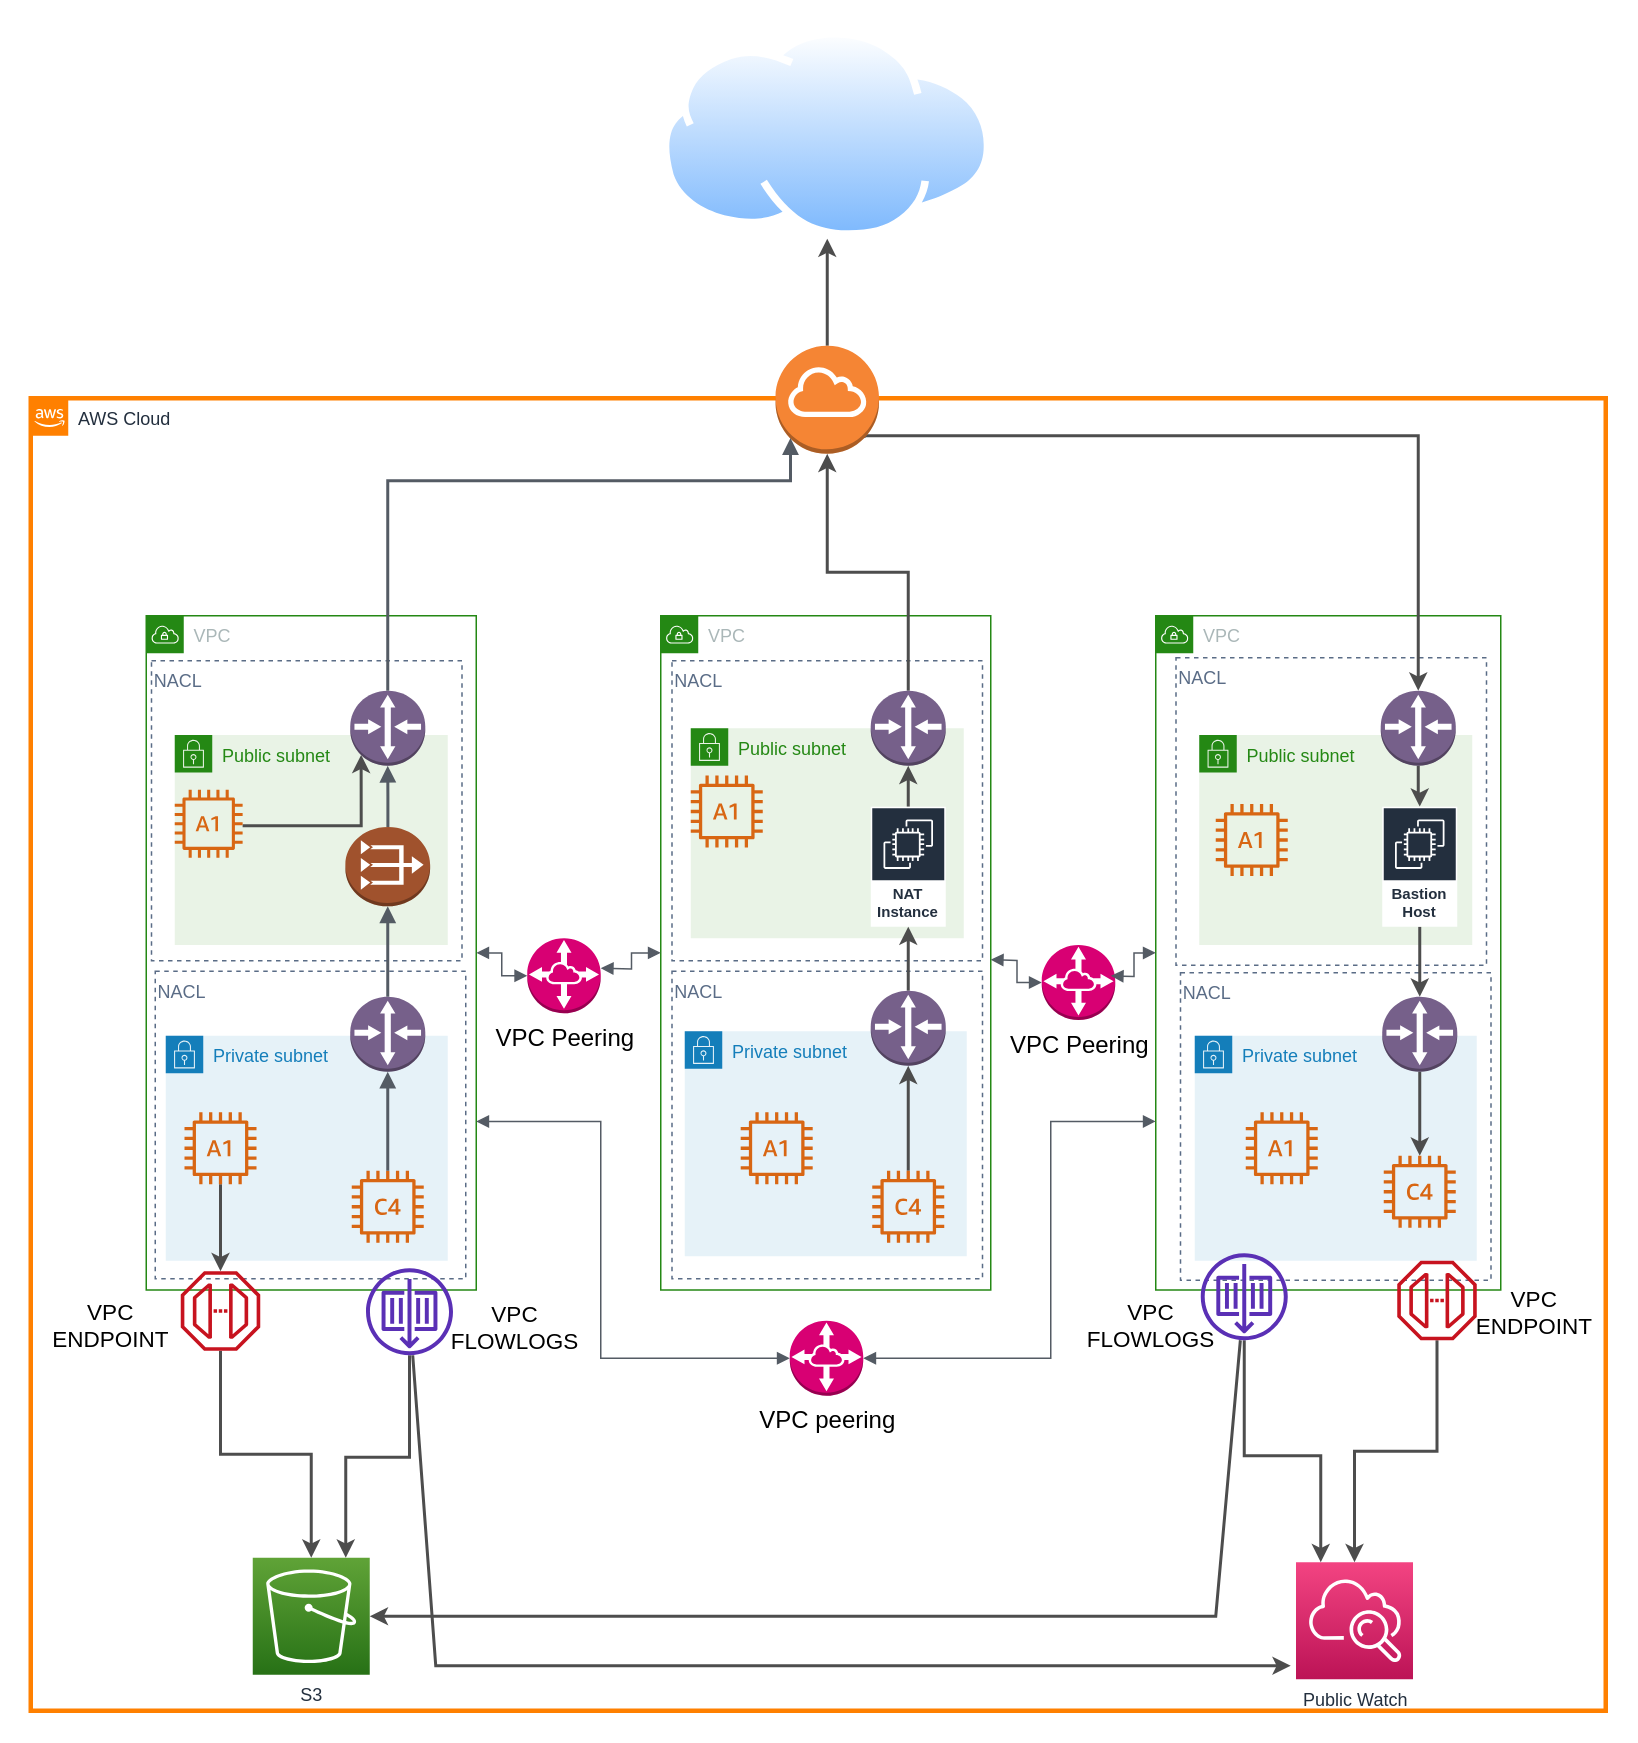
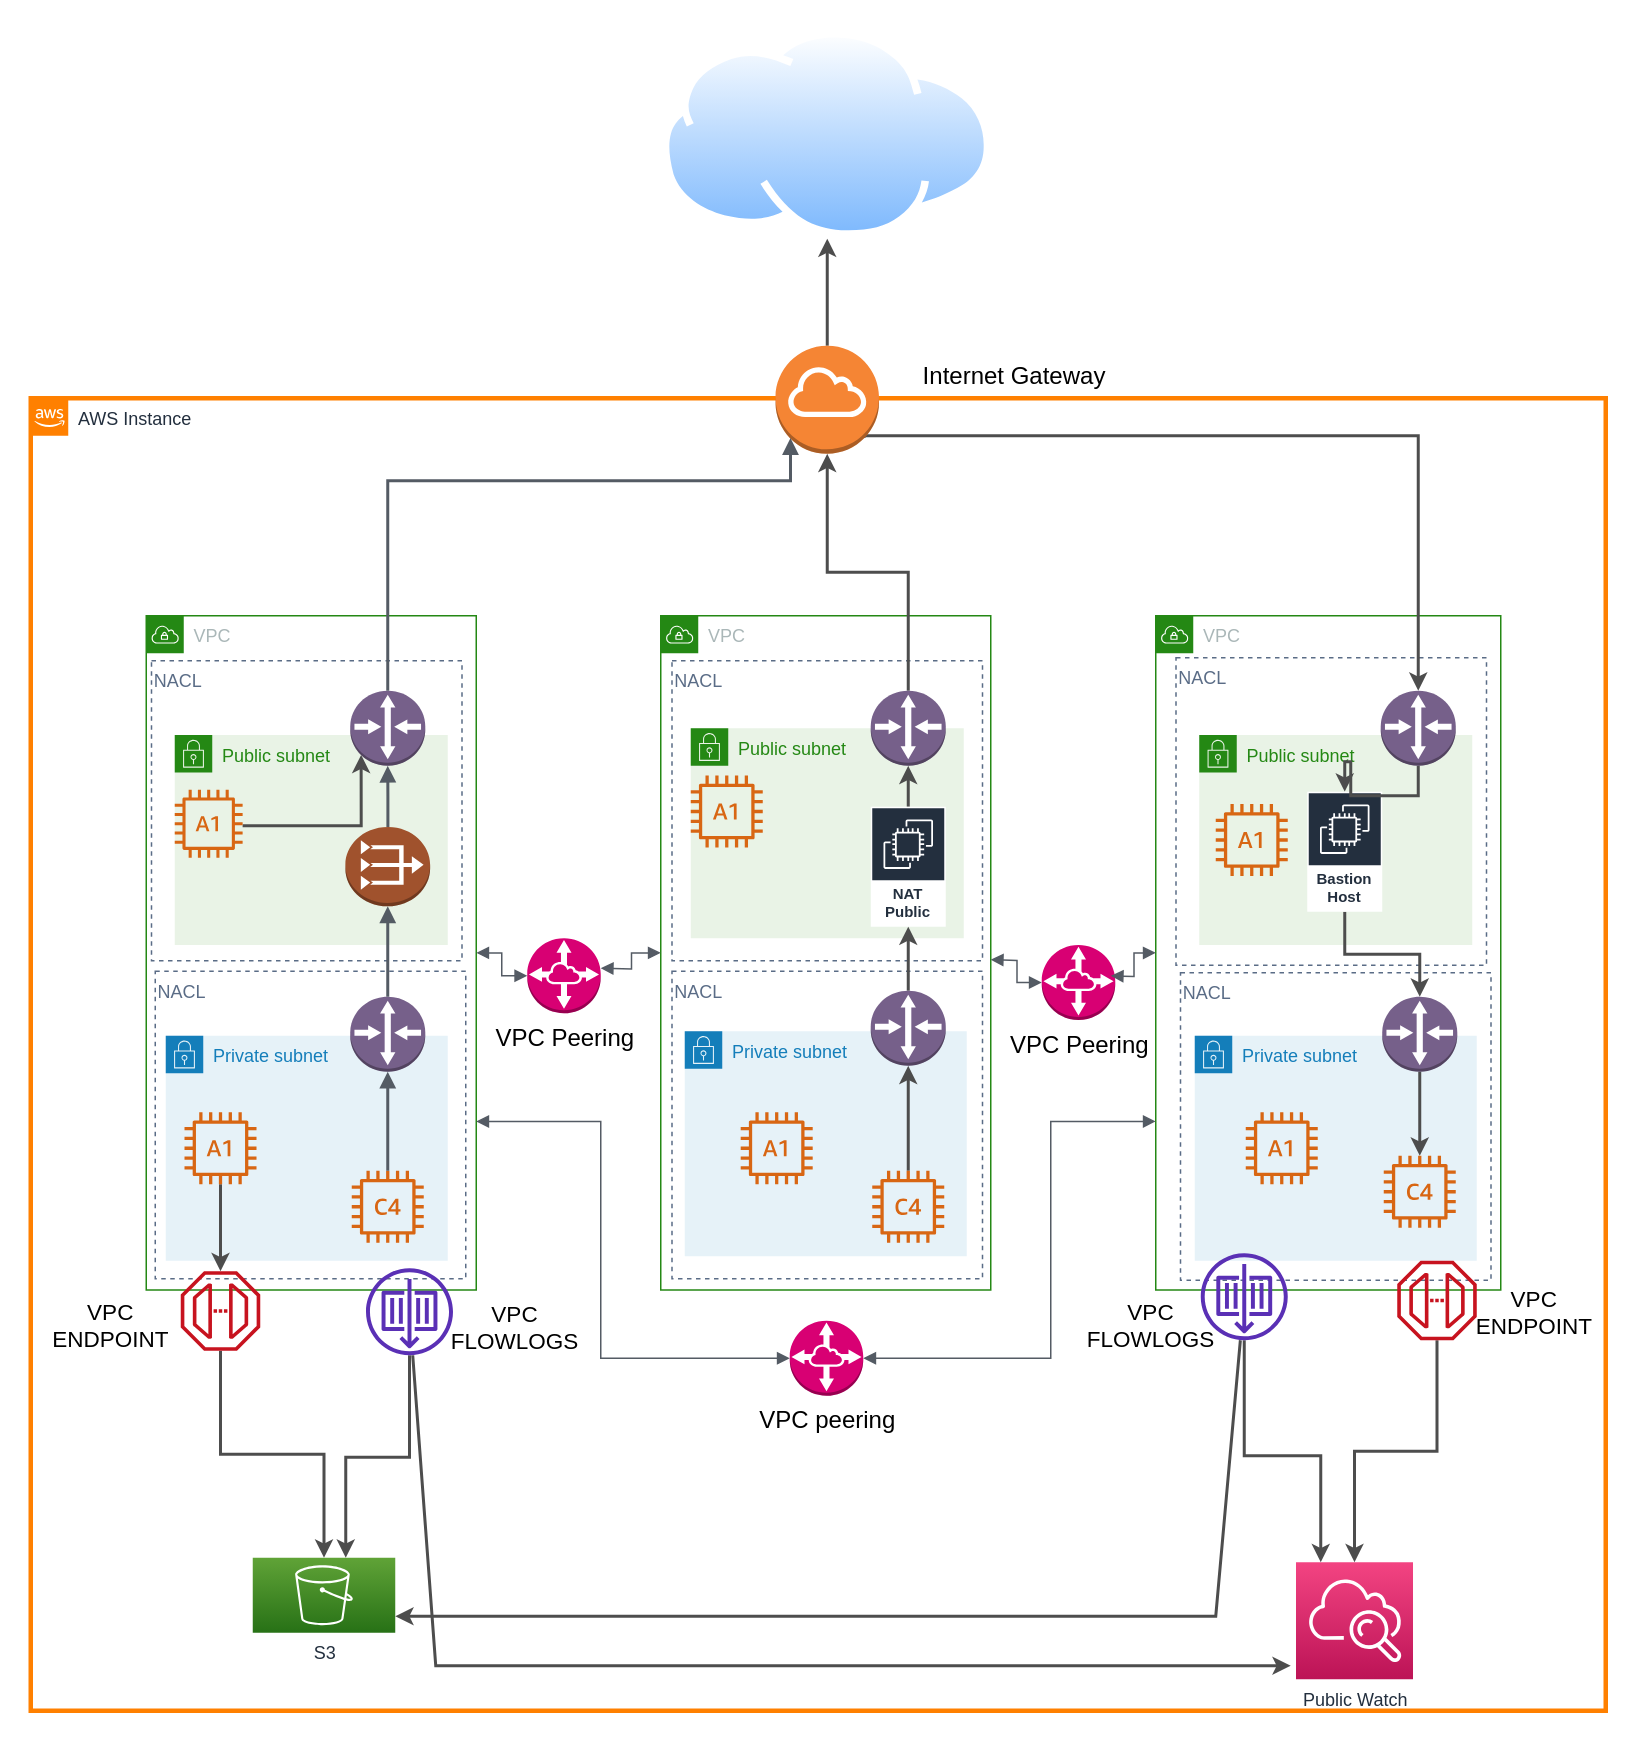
none -> (1014, 376)
(119, 420) -> (137, 420)
(1420, 867) -> (1345, 852)
(908, 902) -> (908, 902)
(311, 1616) -> (324, 1595)
